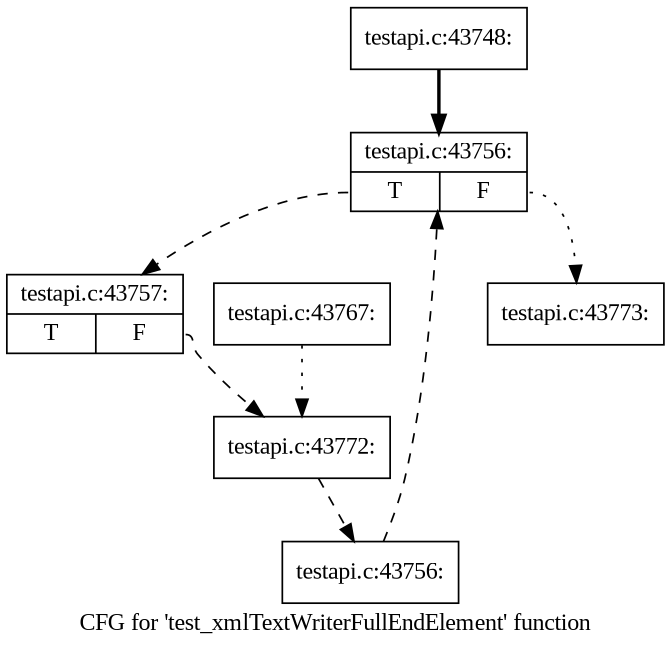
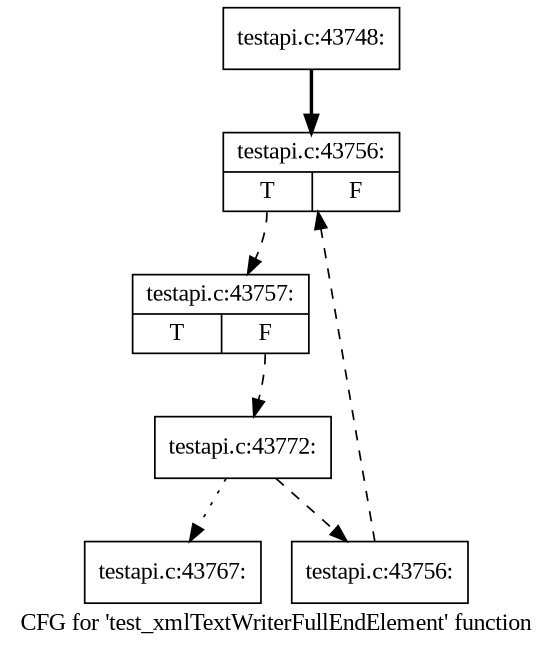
(576, 314) -> none
(302, 372) -> (212, 502)
